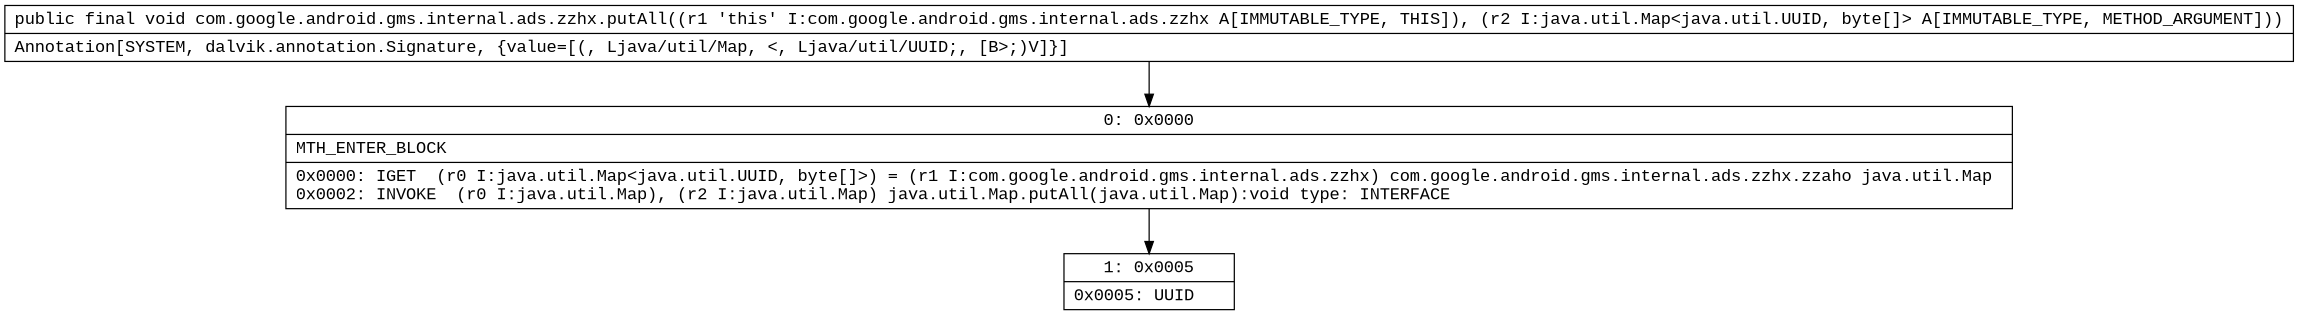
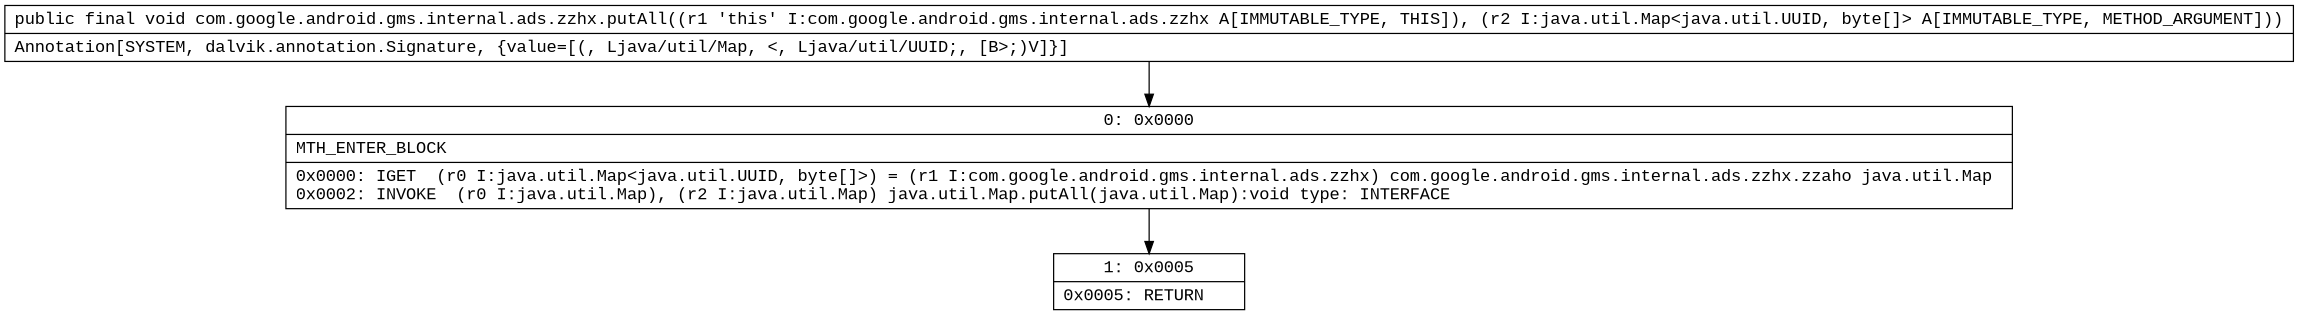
(1149, 295) -> (1149, 295)
